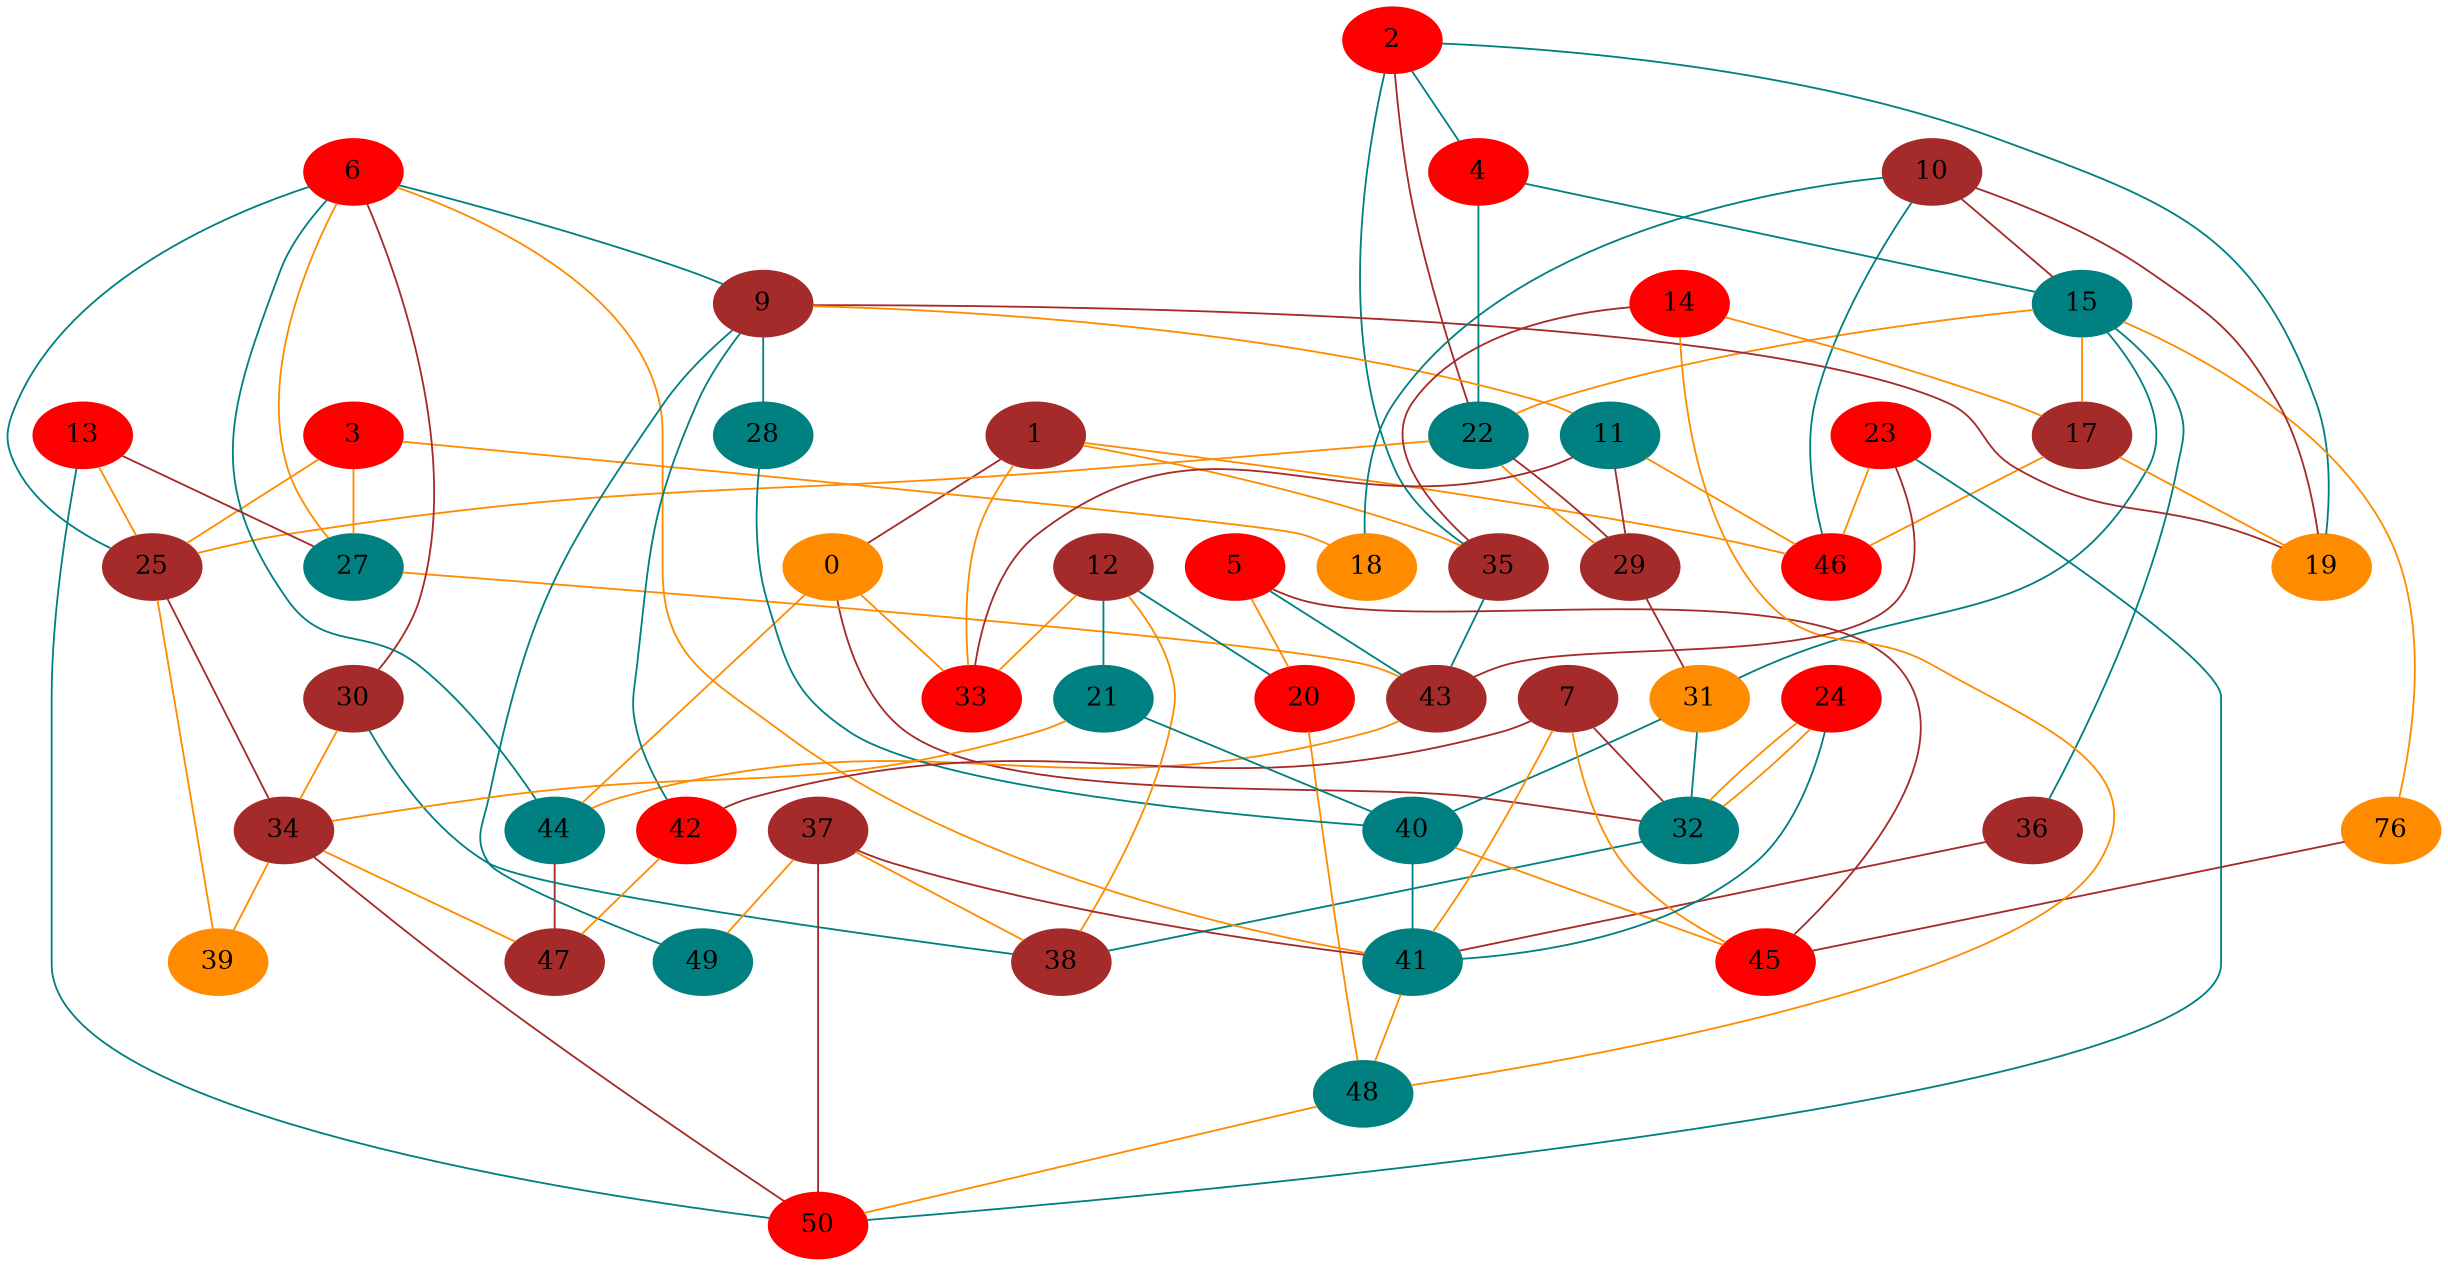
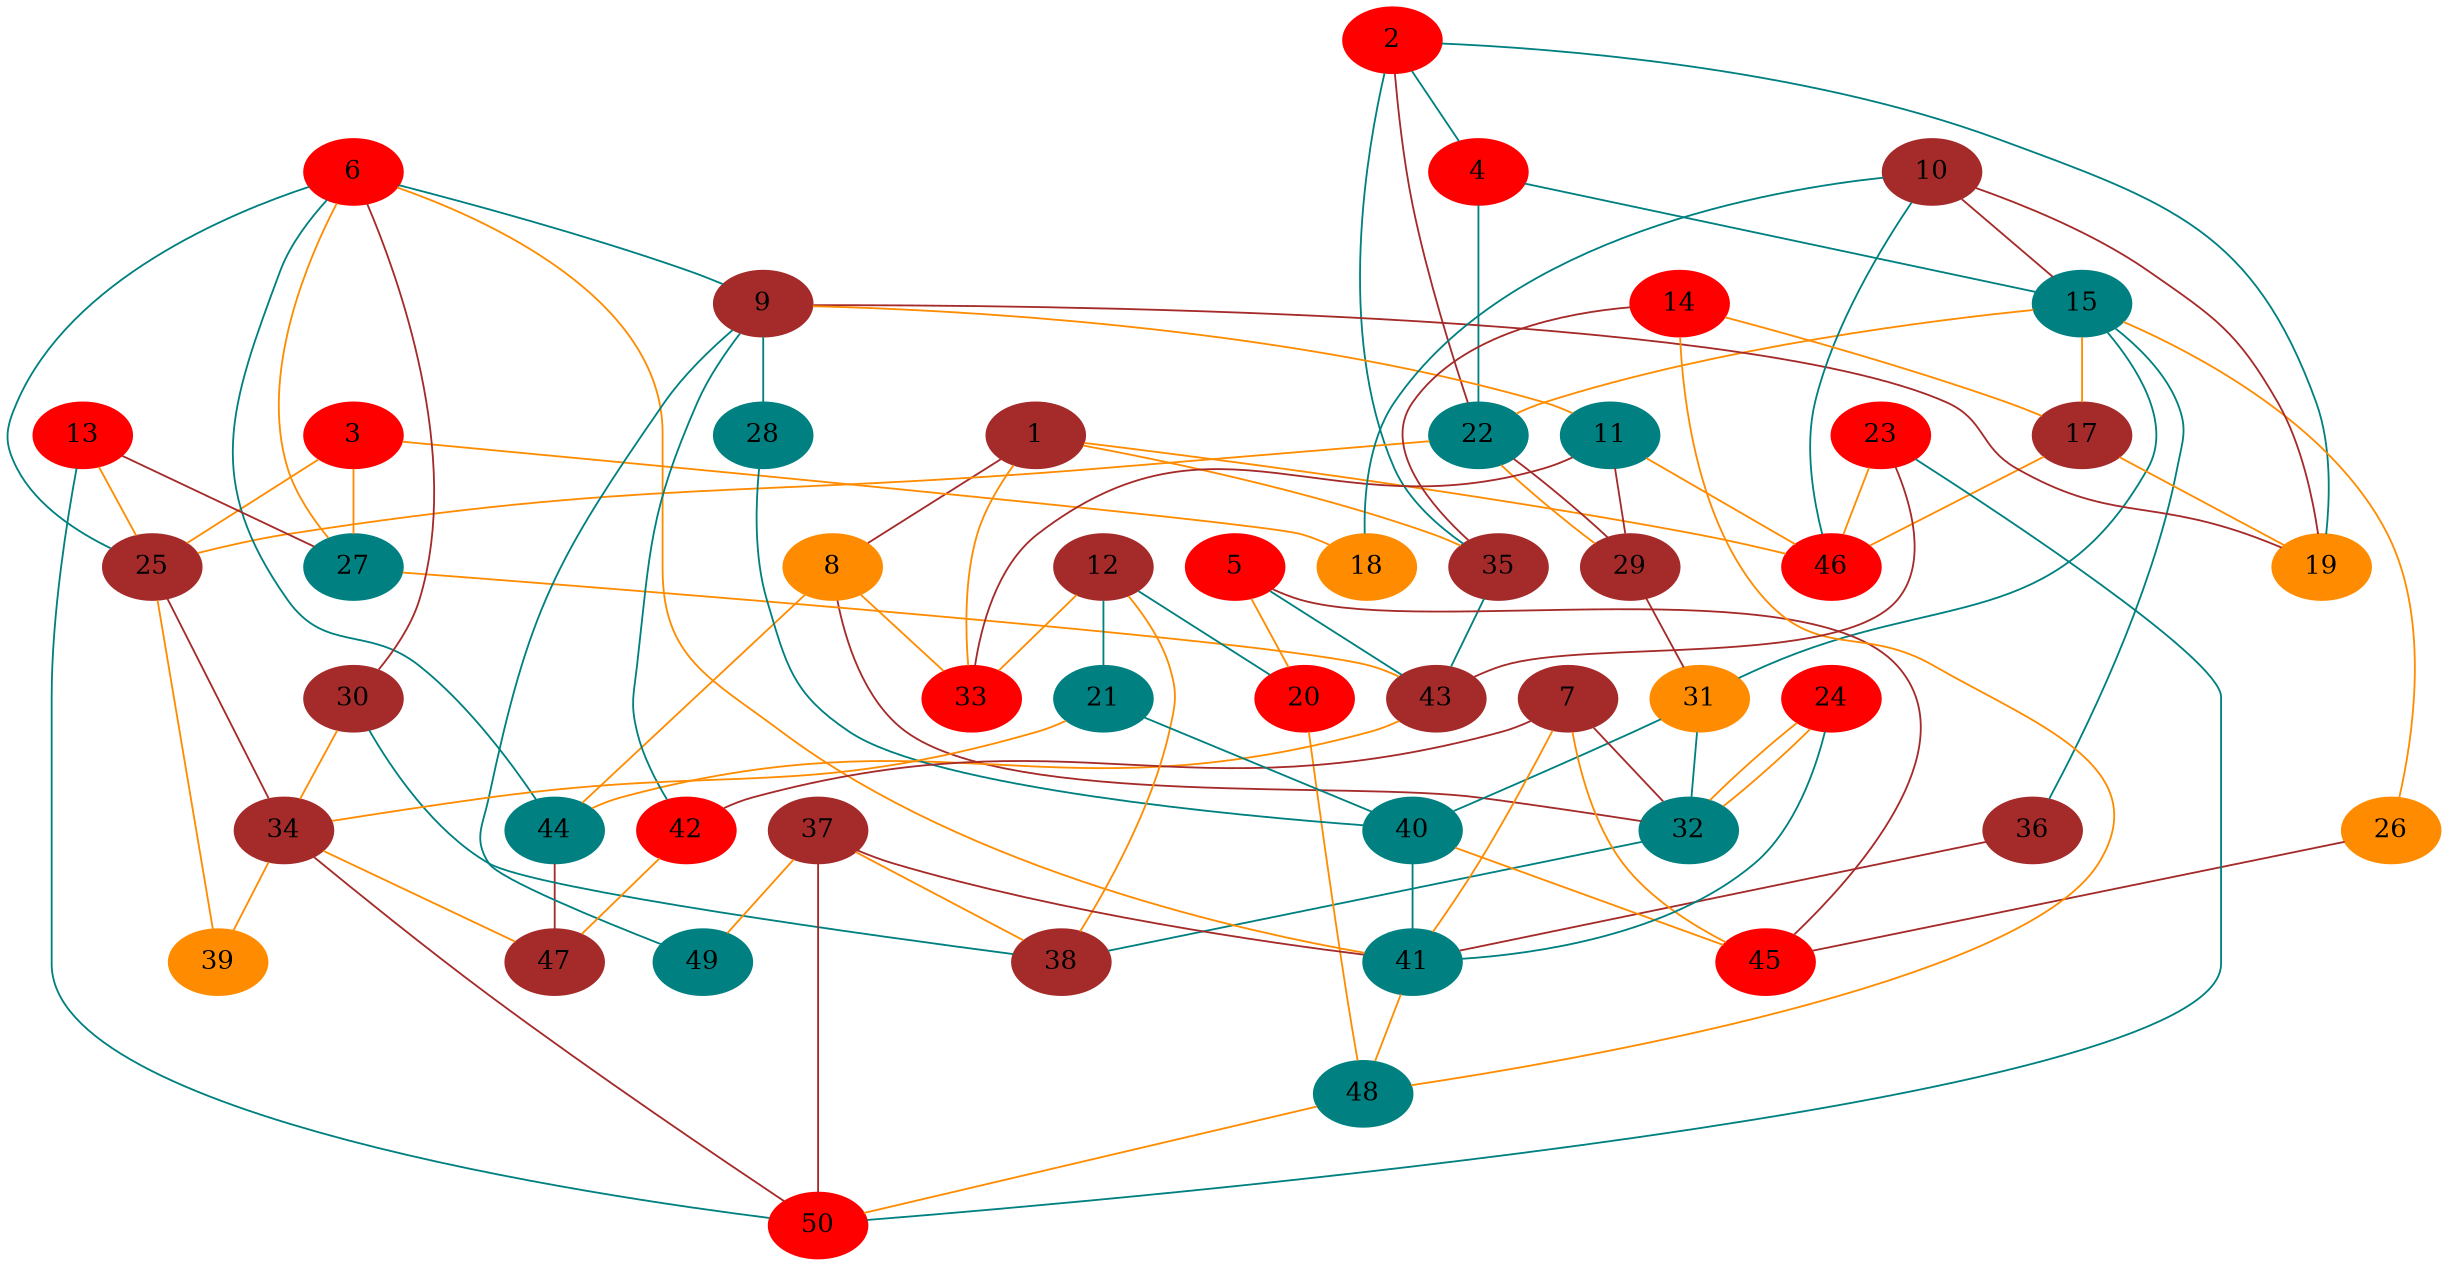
(833, 567) -> (833, 567)
(2391, 830) -> (2391, 830)
